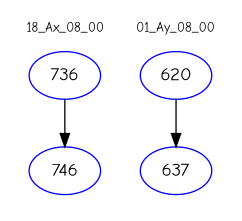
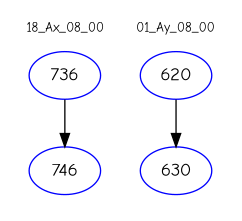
(176, 171) -> (176, 171)
